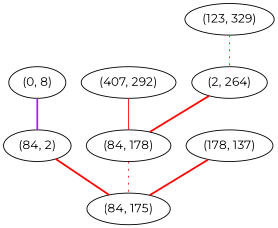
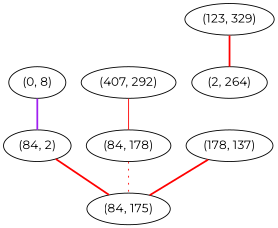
(230, 51) -> (230, 51)
(179, 114) -> none
